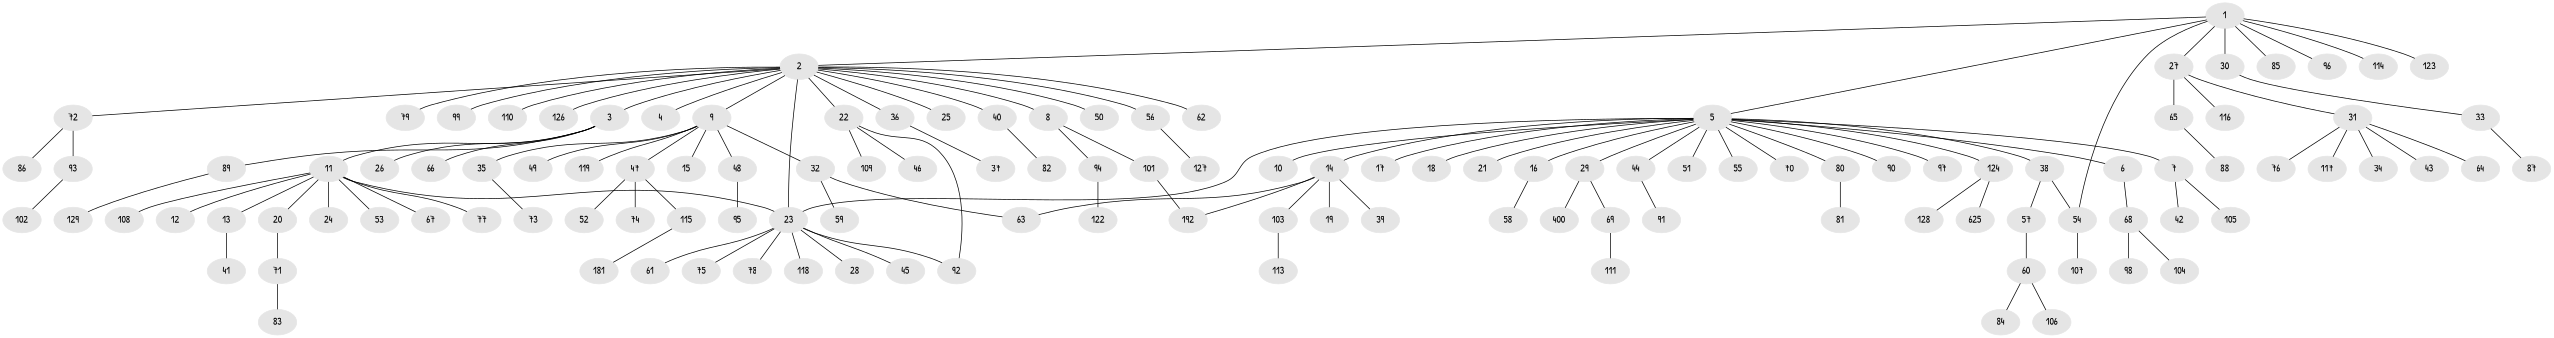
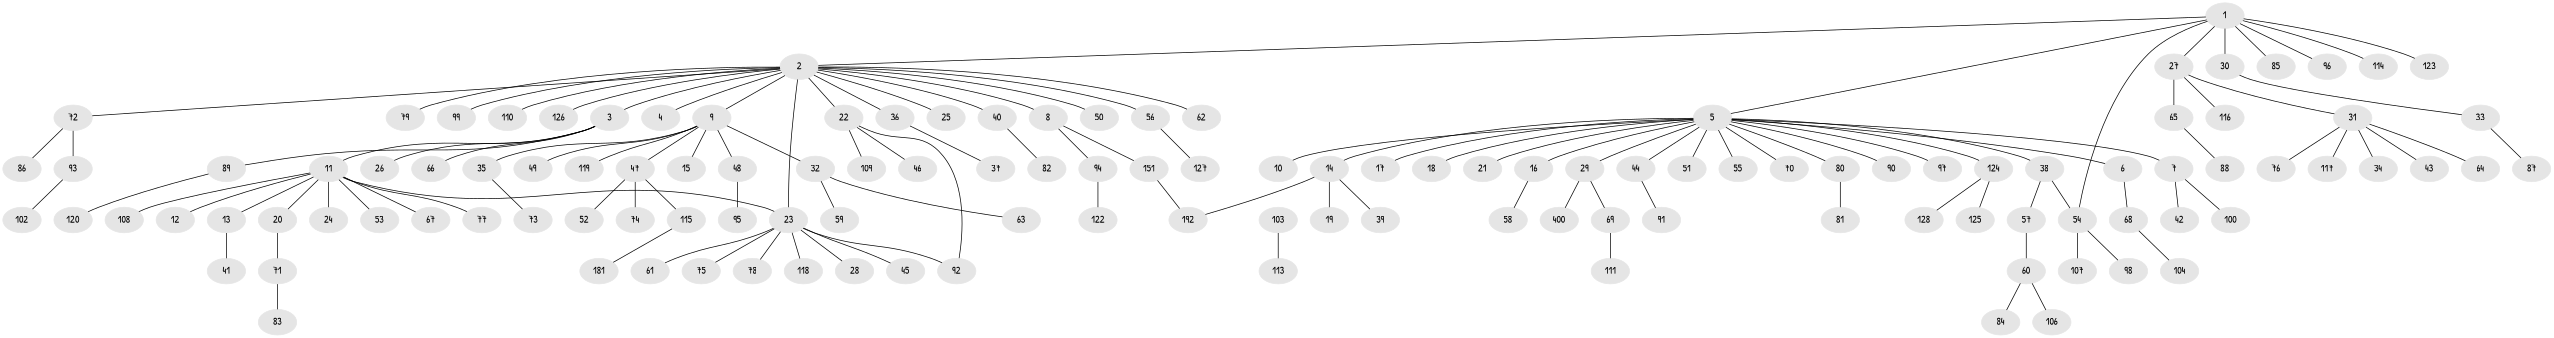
(1245, 162) -> none
(1149, 169) -> (1149, 169)
(1304, 194) -> none
(1184, 199) -> none
(73, 220) -> (73, 220)
(1975, 220) -> (1975, 220)
(2231, 220) -> (2231, 220)
(2128, 246) -> (2103, 245)
